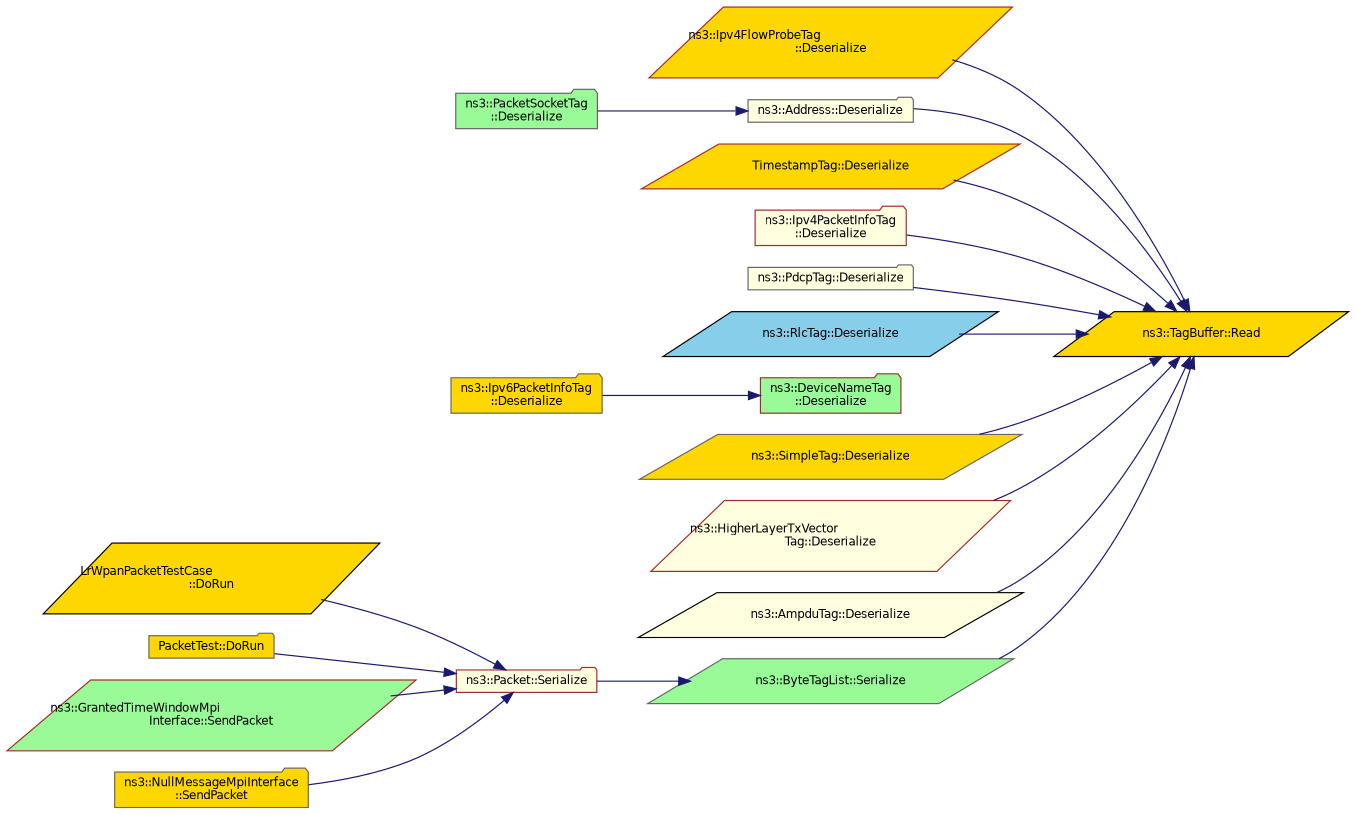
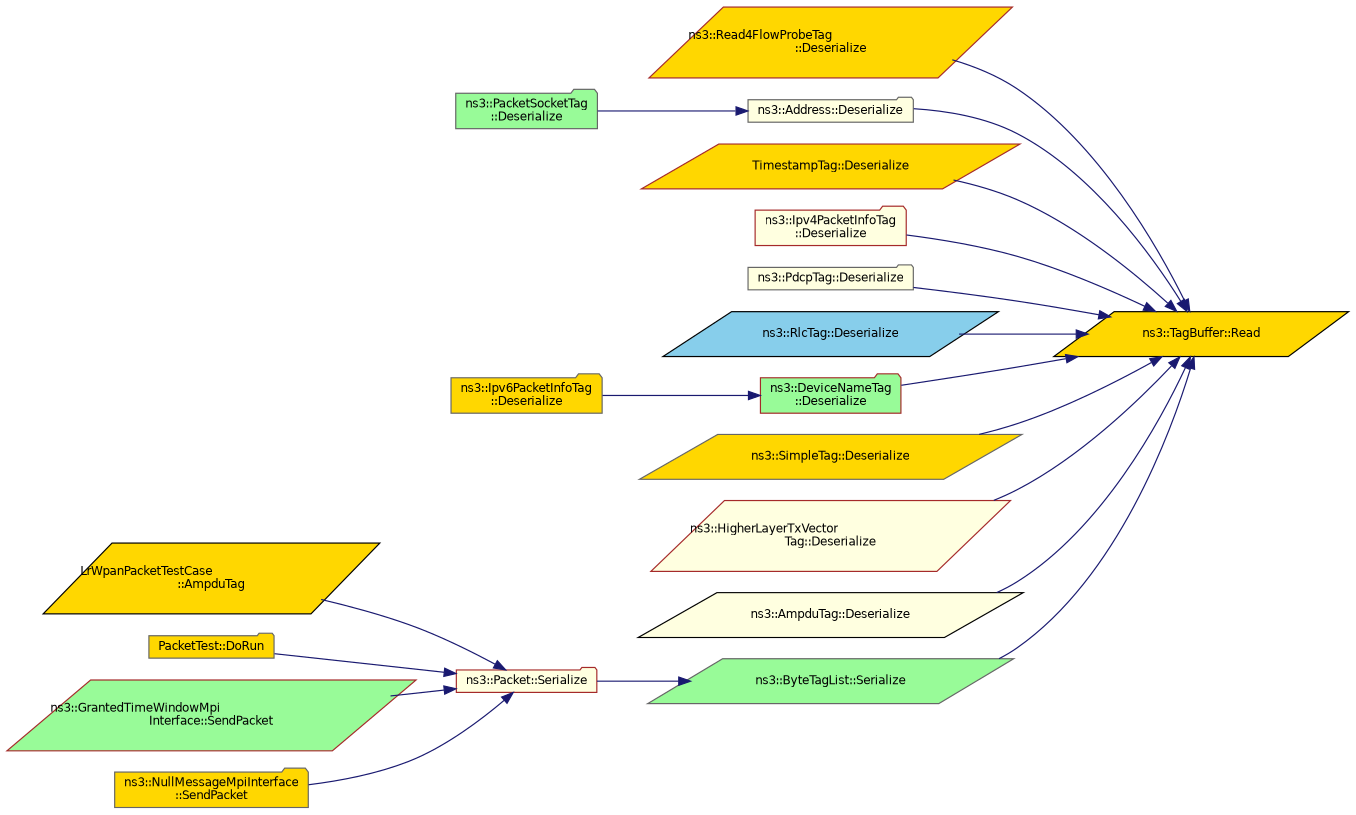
(831, 42) -> (831, 42)
none -> (984, 373)
(211, 578) -> (211, 578)
